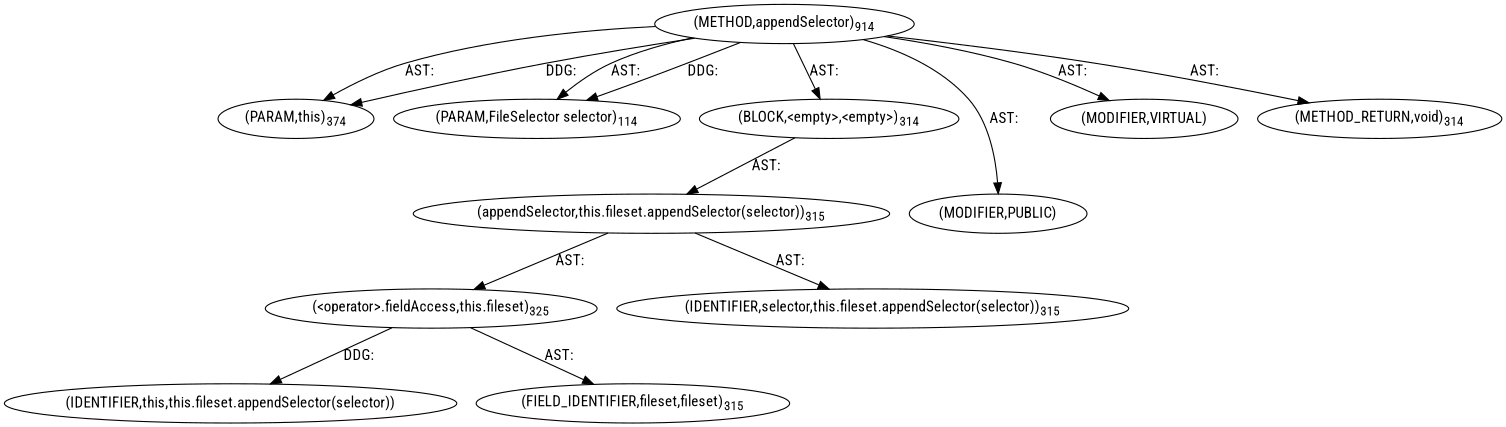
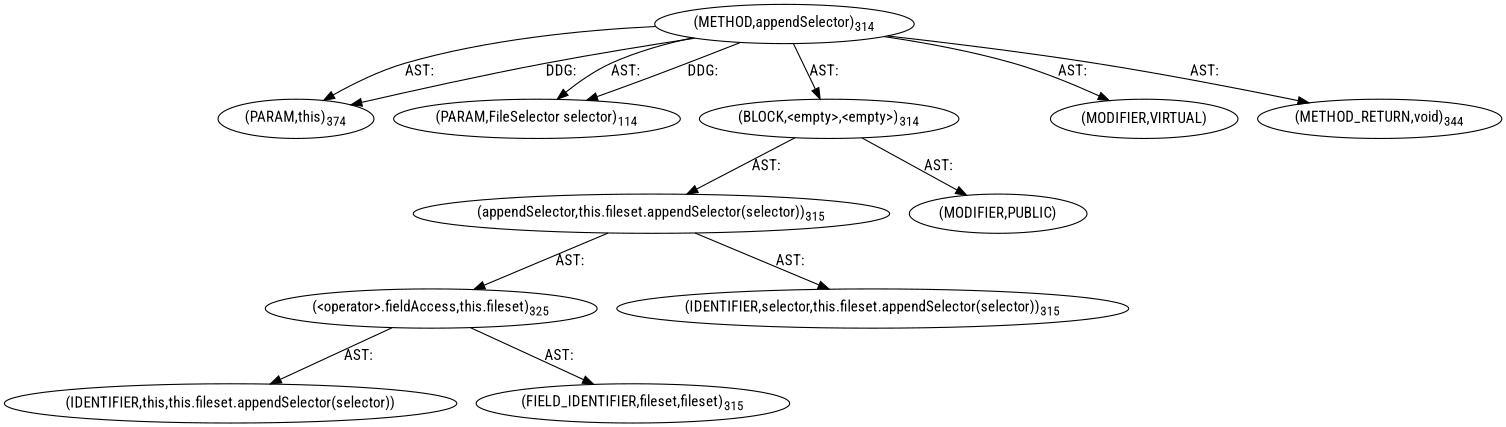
(865, 22) -> (865, 22)
(957, 88) -> (909, 164)
(1454, 117) -> (1454, 117)
(360, 356) -> (360, 356)
